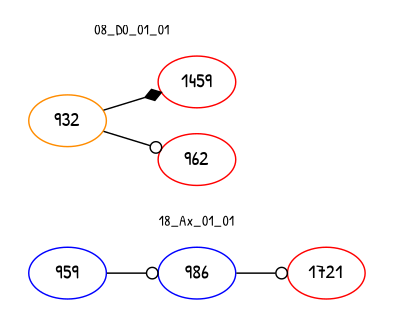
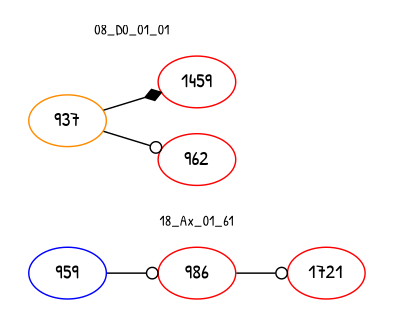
(68, 121) -> (68, 121)
(197, 222) -> (197, 222)
(197, 273) -> (197, 273)
